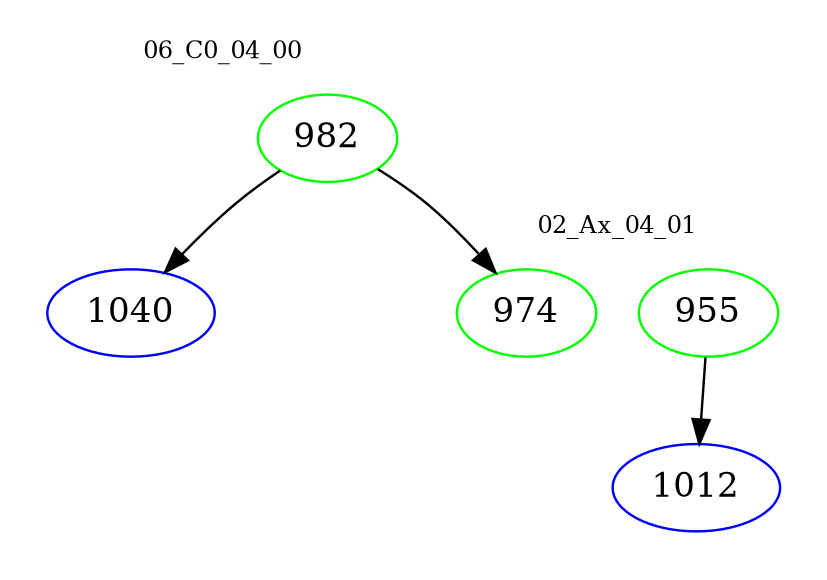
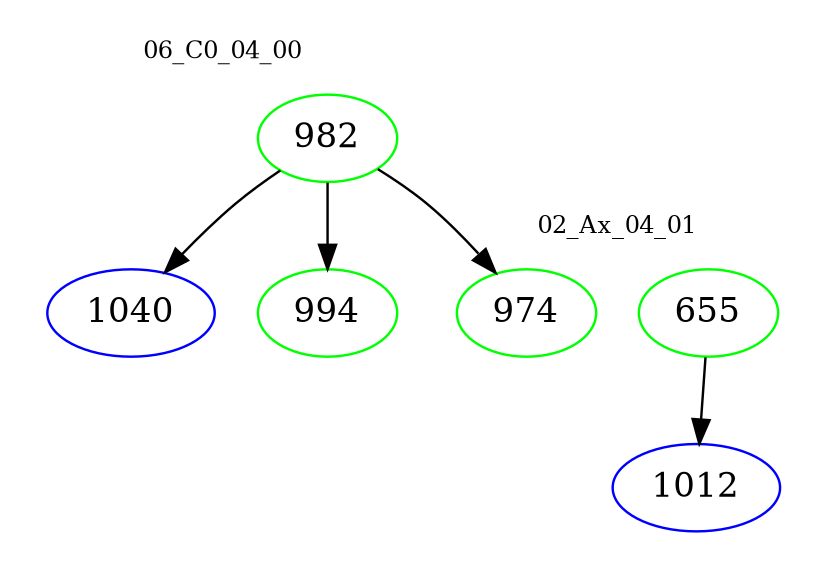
none -> (328, 313)
(709, 313) -> (709, 313)
